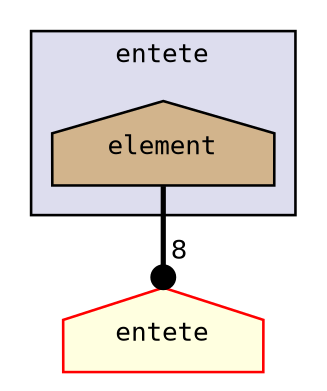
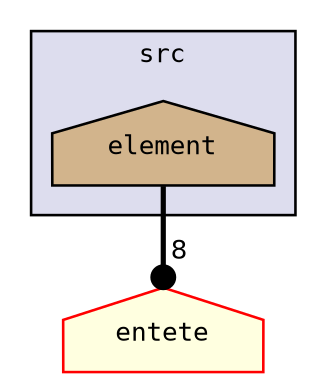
(163, 56) -> (163, 56)
